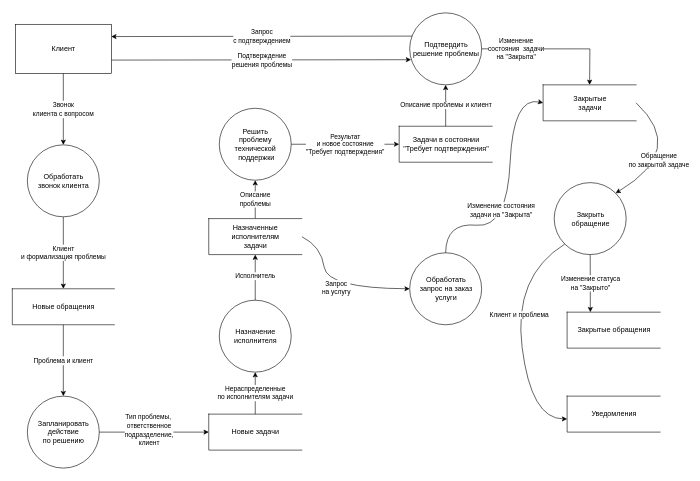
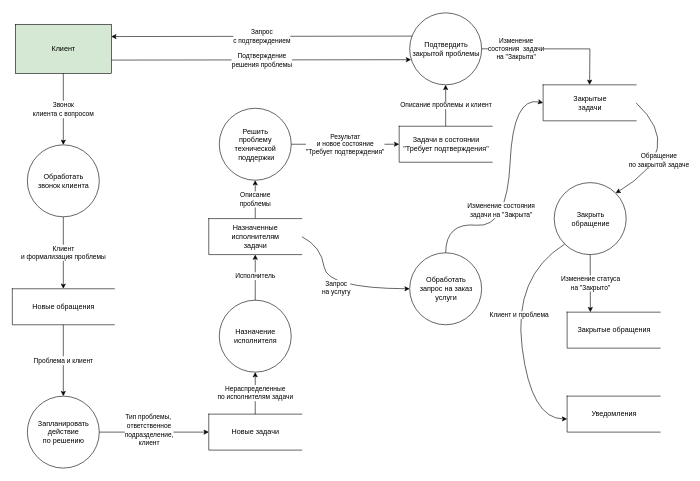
(63, 49) -> (63, 49)
(446, 49) -> (446, 49)
